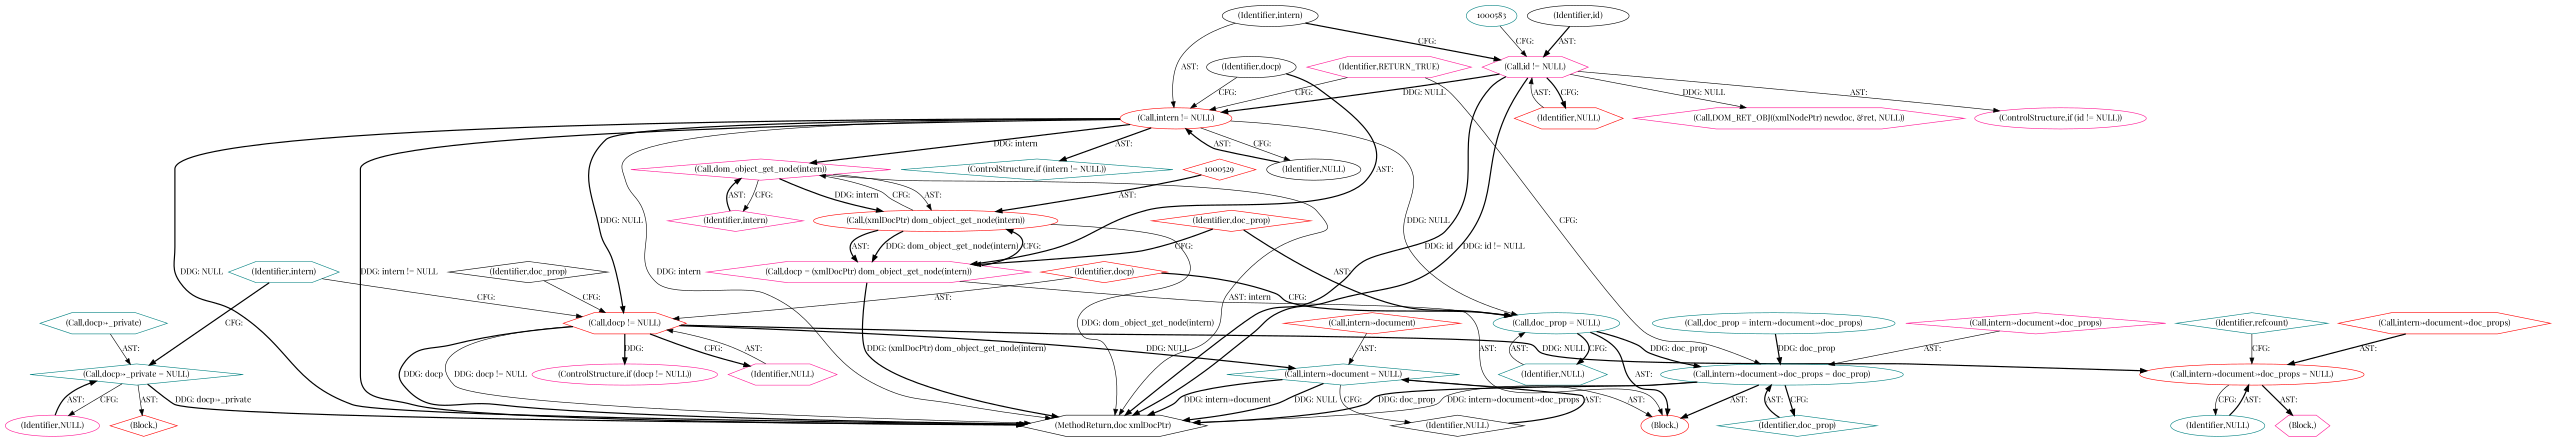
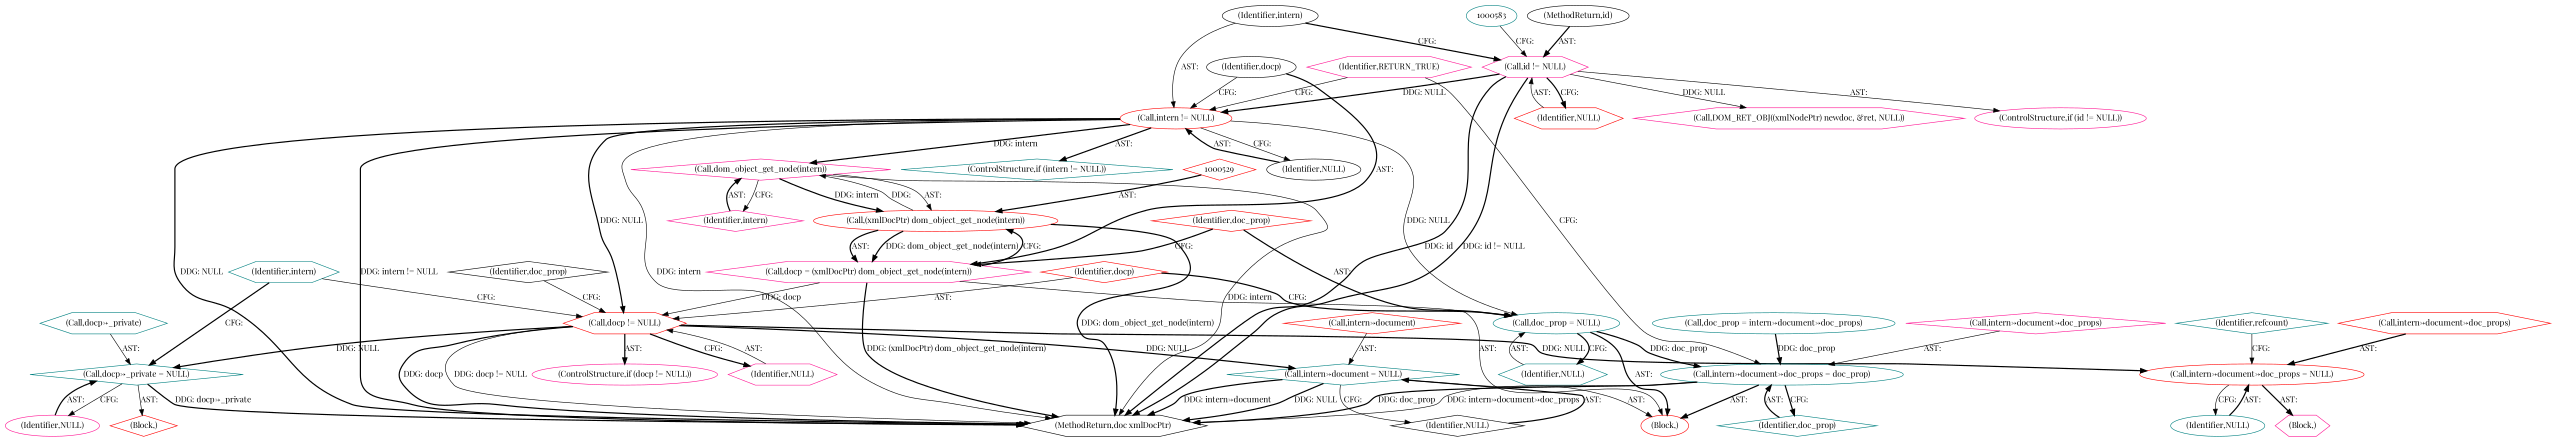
(1578, 16) -> (1578, 16)
(902, 195) -> (902, 195)
(1158, 289) -> (1158, 289)
none -> (744, 298)
(1250, 298) -> (1250, 298)
none -> (375, 341)
(635, 349) -> (635, 349)
